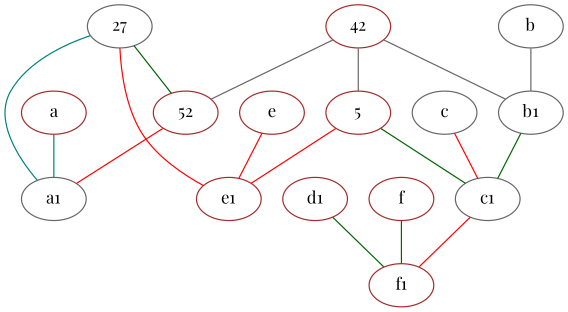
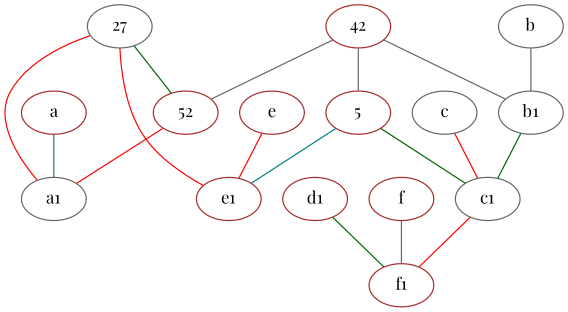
(11, 91) -> (11, 91)
(293, 156) -> (293, 156)
(401, 242) -> (401, 242)
